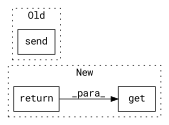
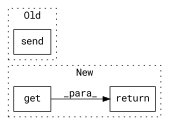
(85, 99) -> (77, 99)
